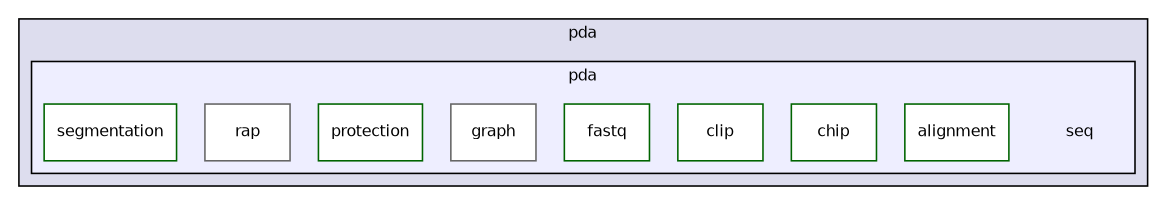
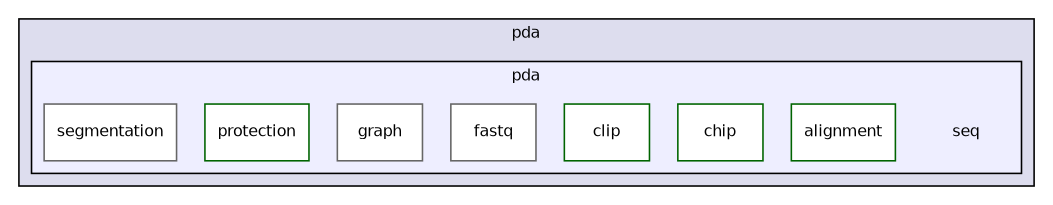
(110, 132) -> (110, 132)
(247, 132) -> none
(607, 132) -> (493, 132)
